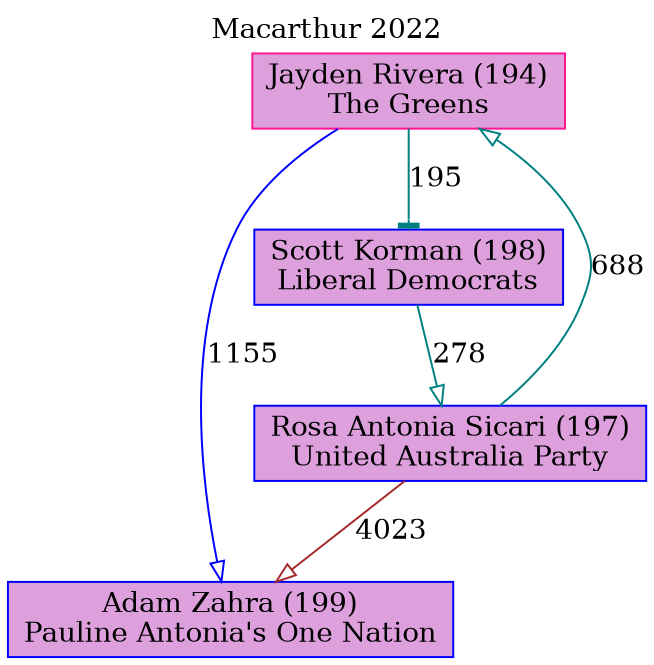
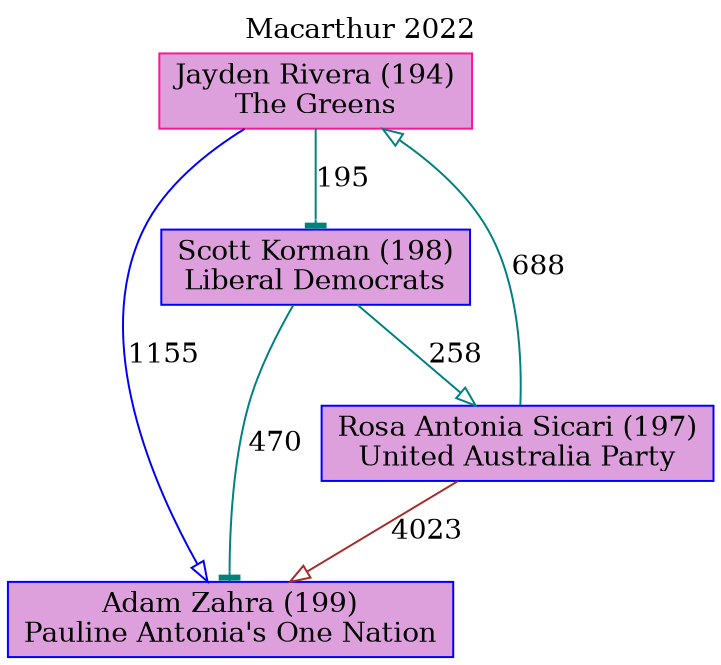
(460, 355) -> (456, 355)
none -> (242, 434)
